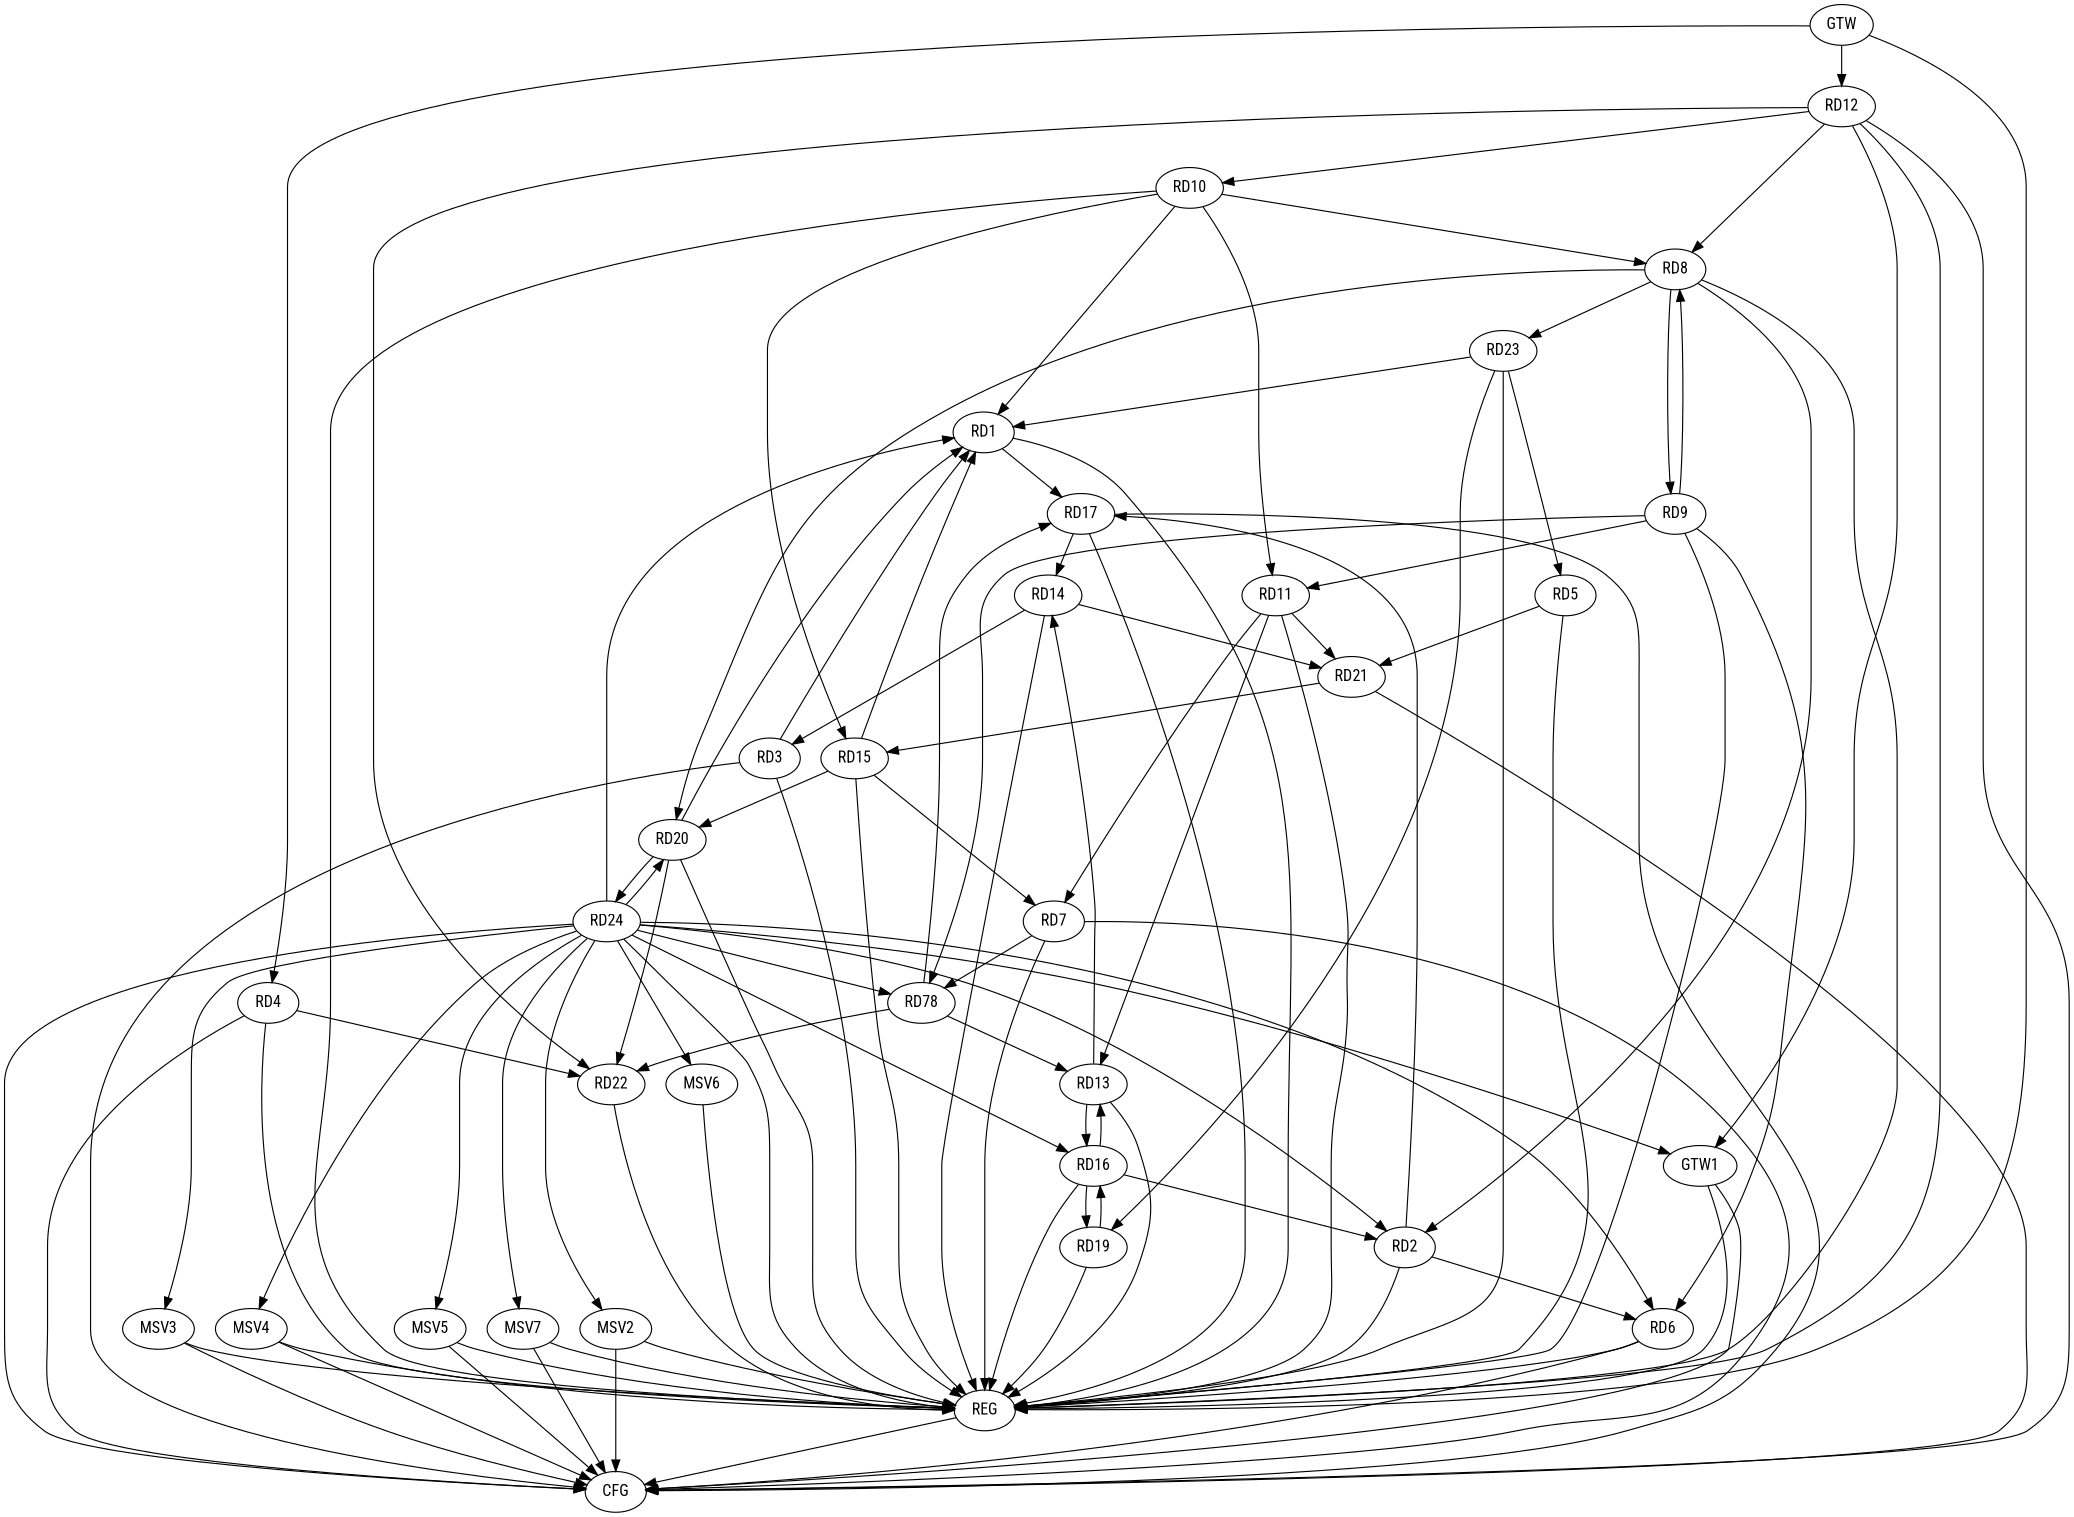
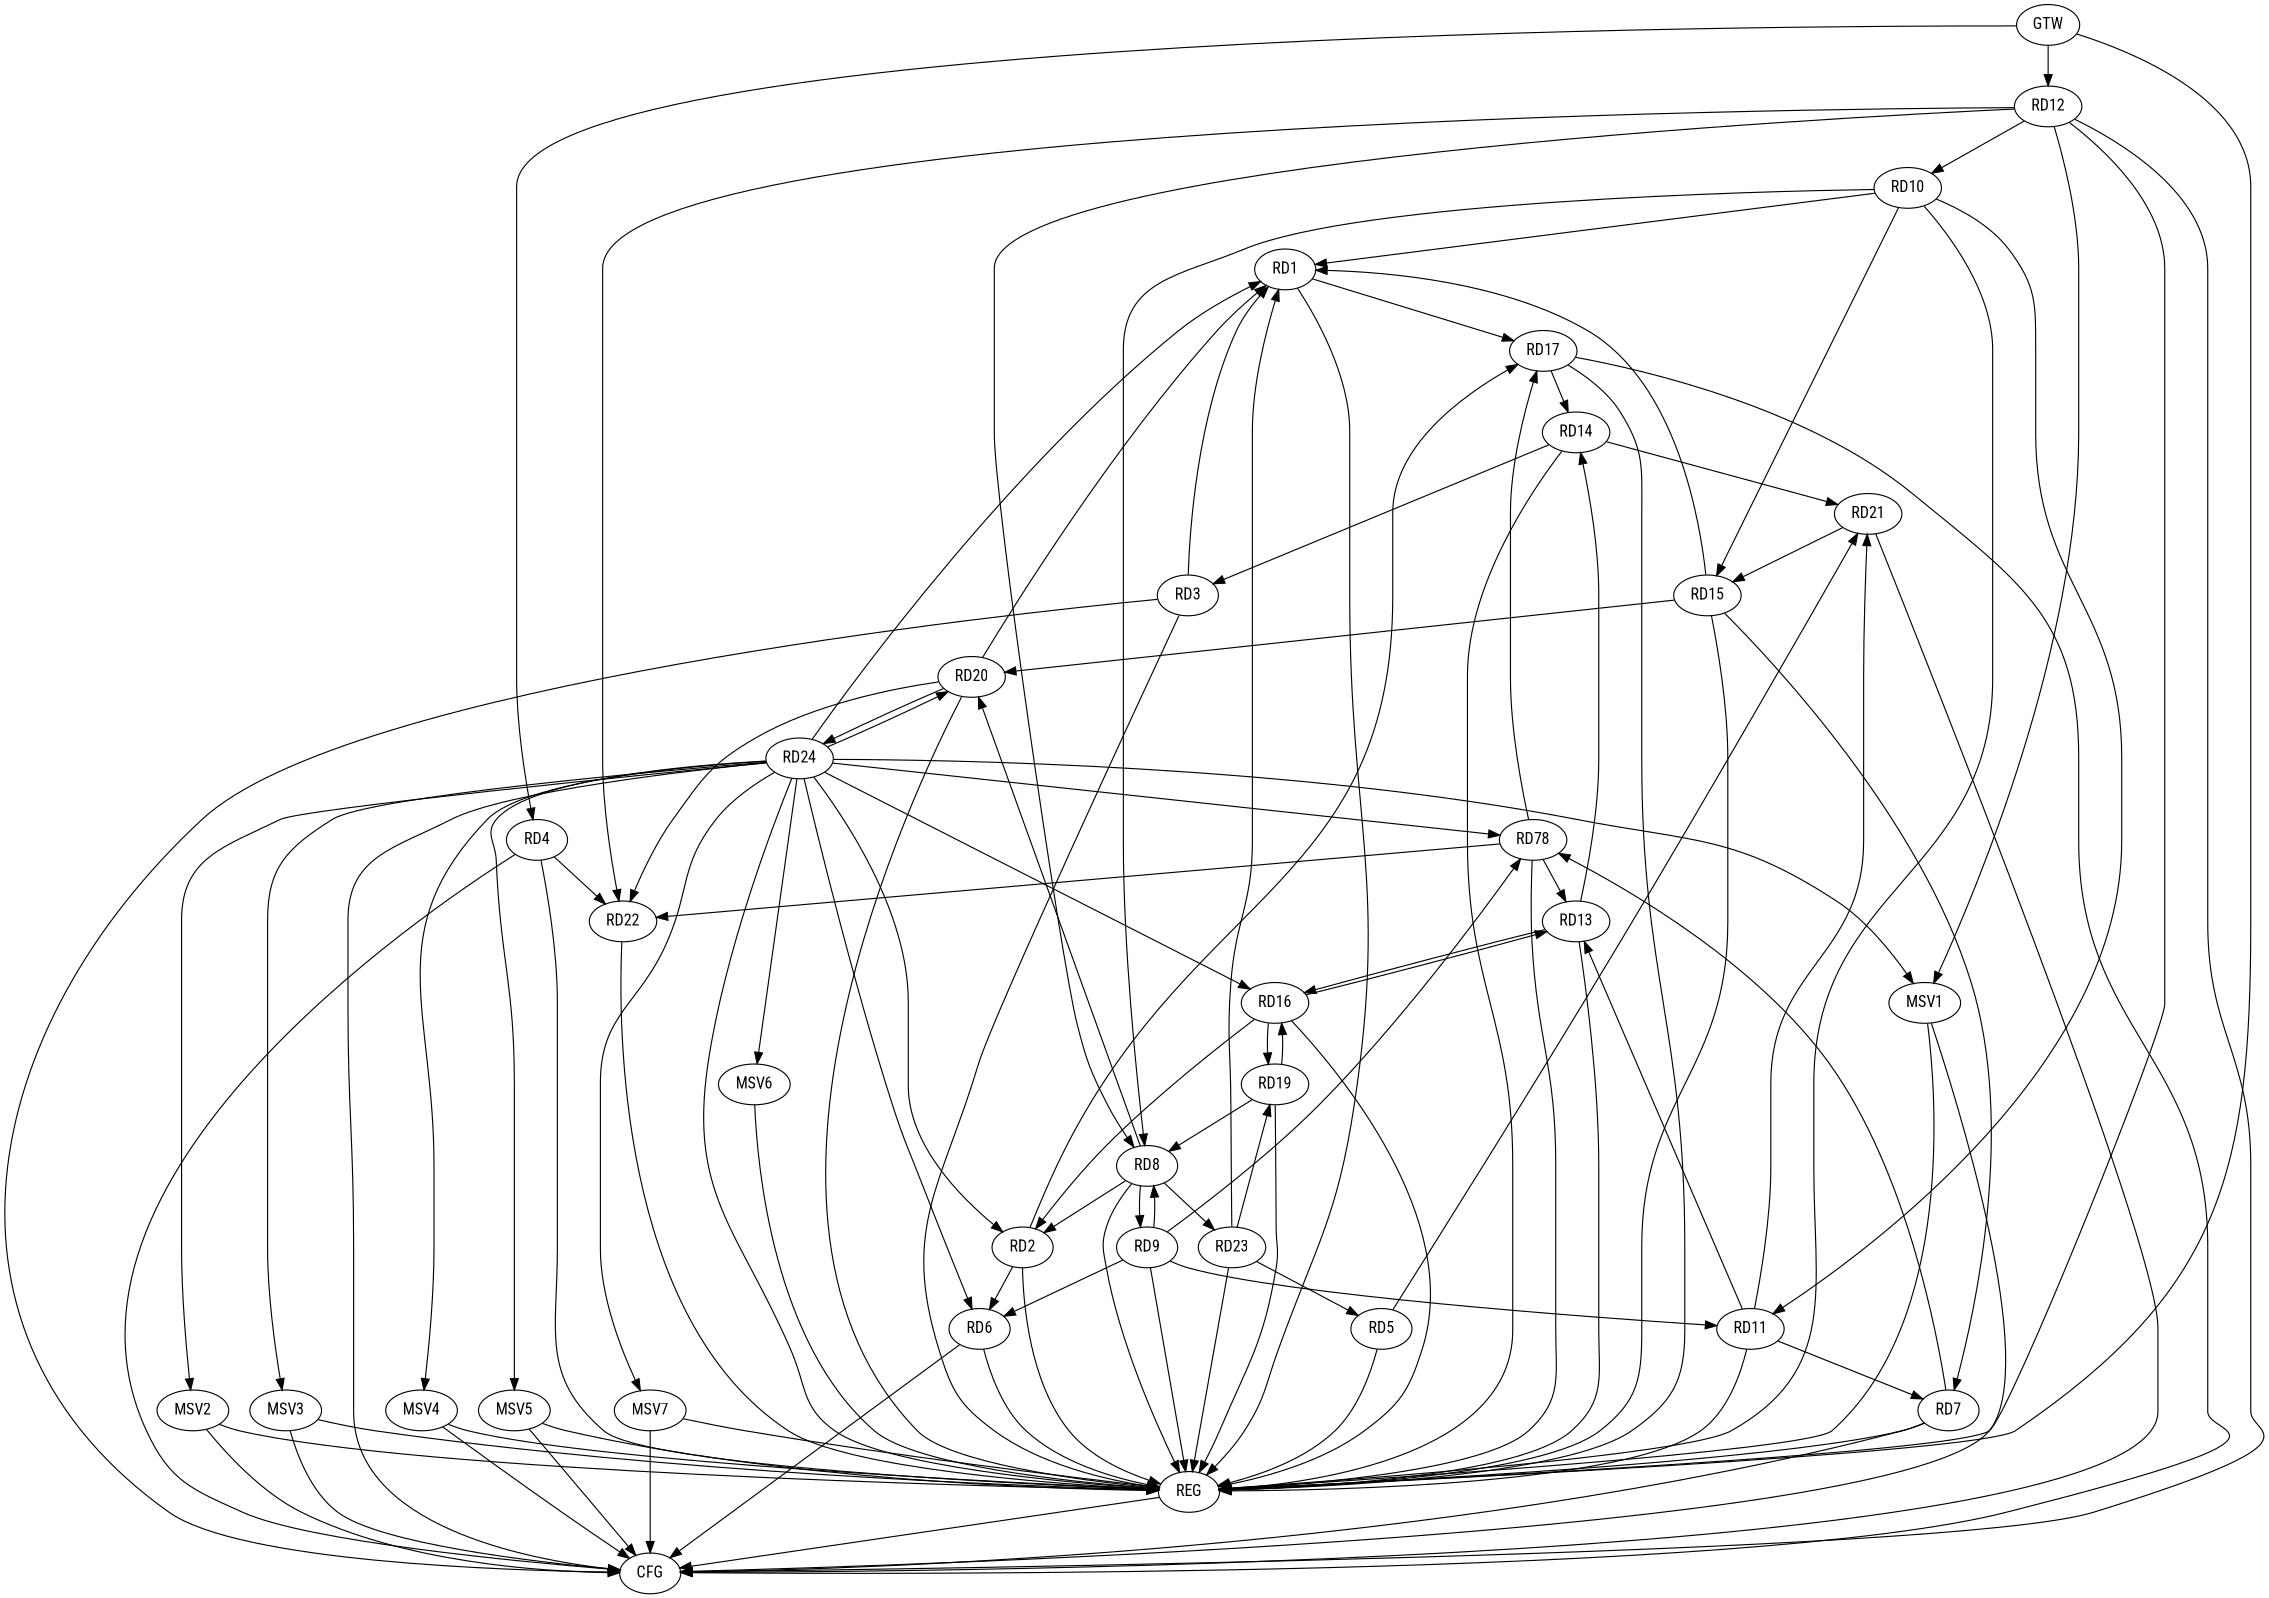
none -> (1215, 1122)
(1700, 1166) -> (1925, 1003)
none -> (1556, 1302)
